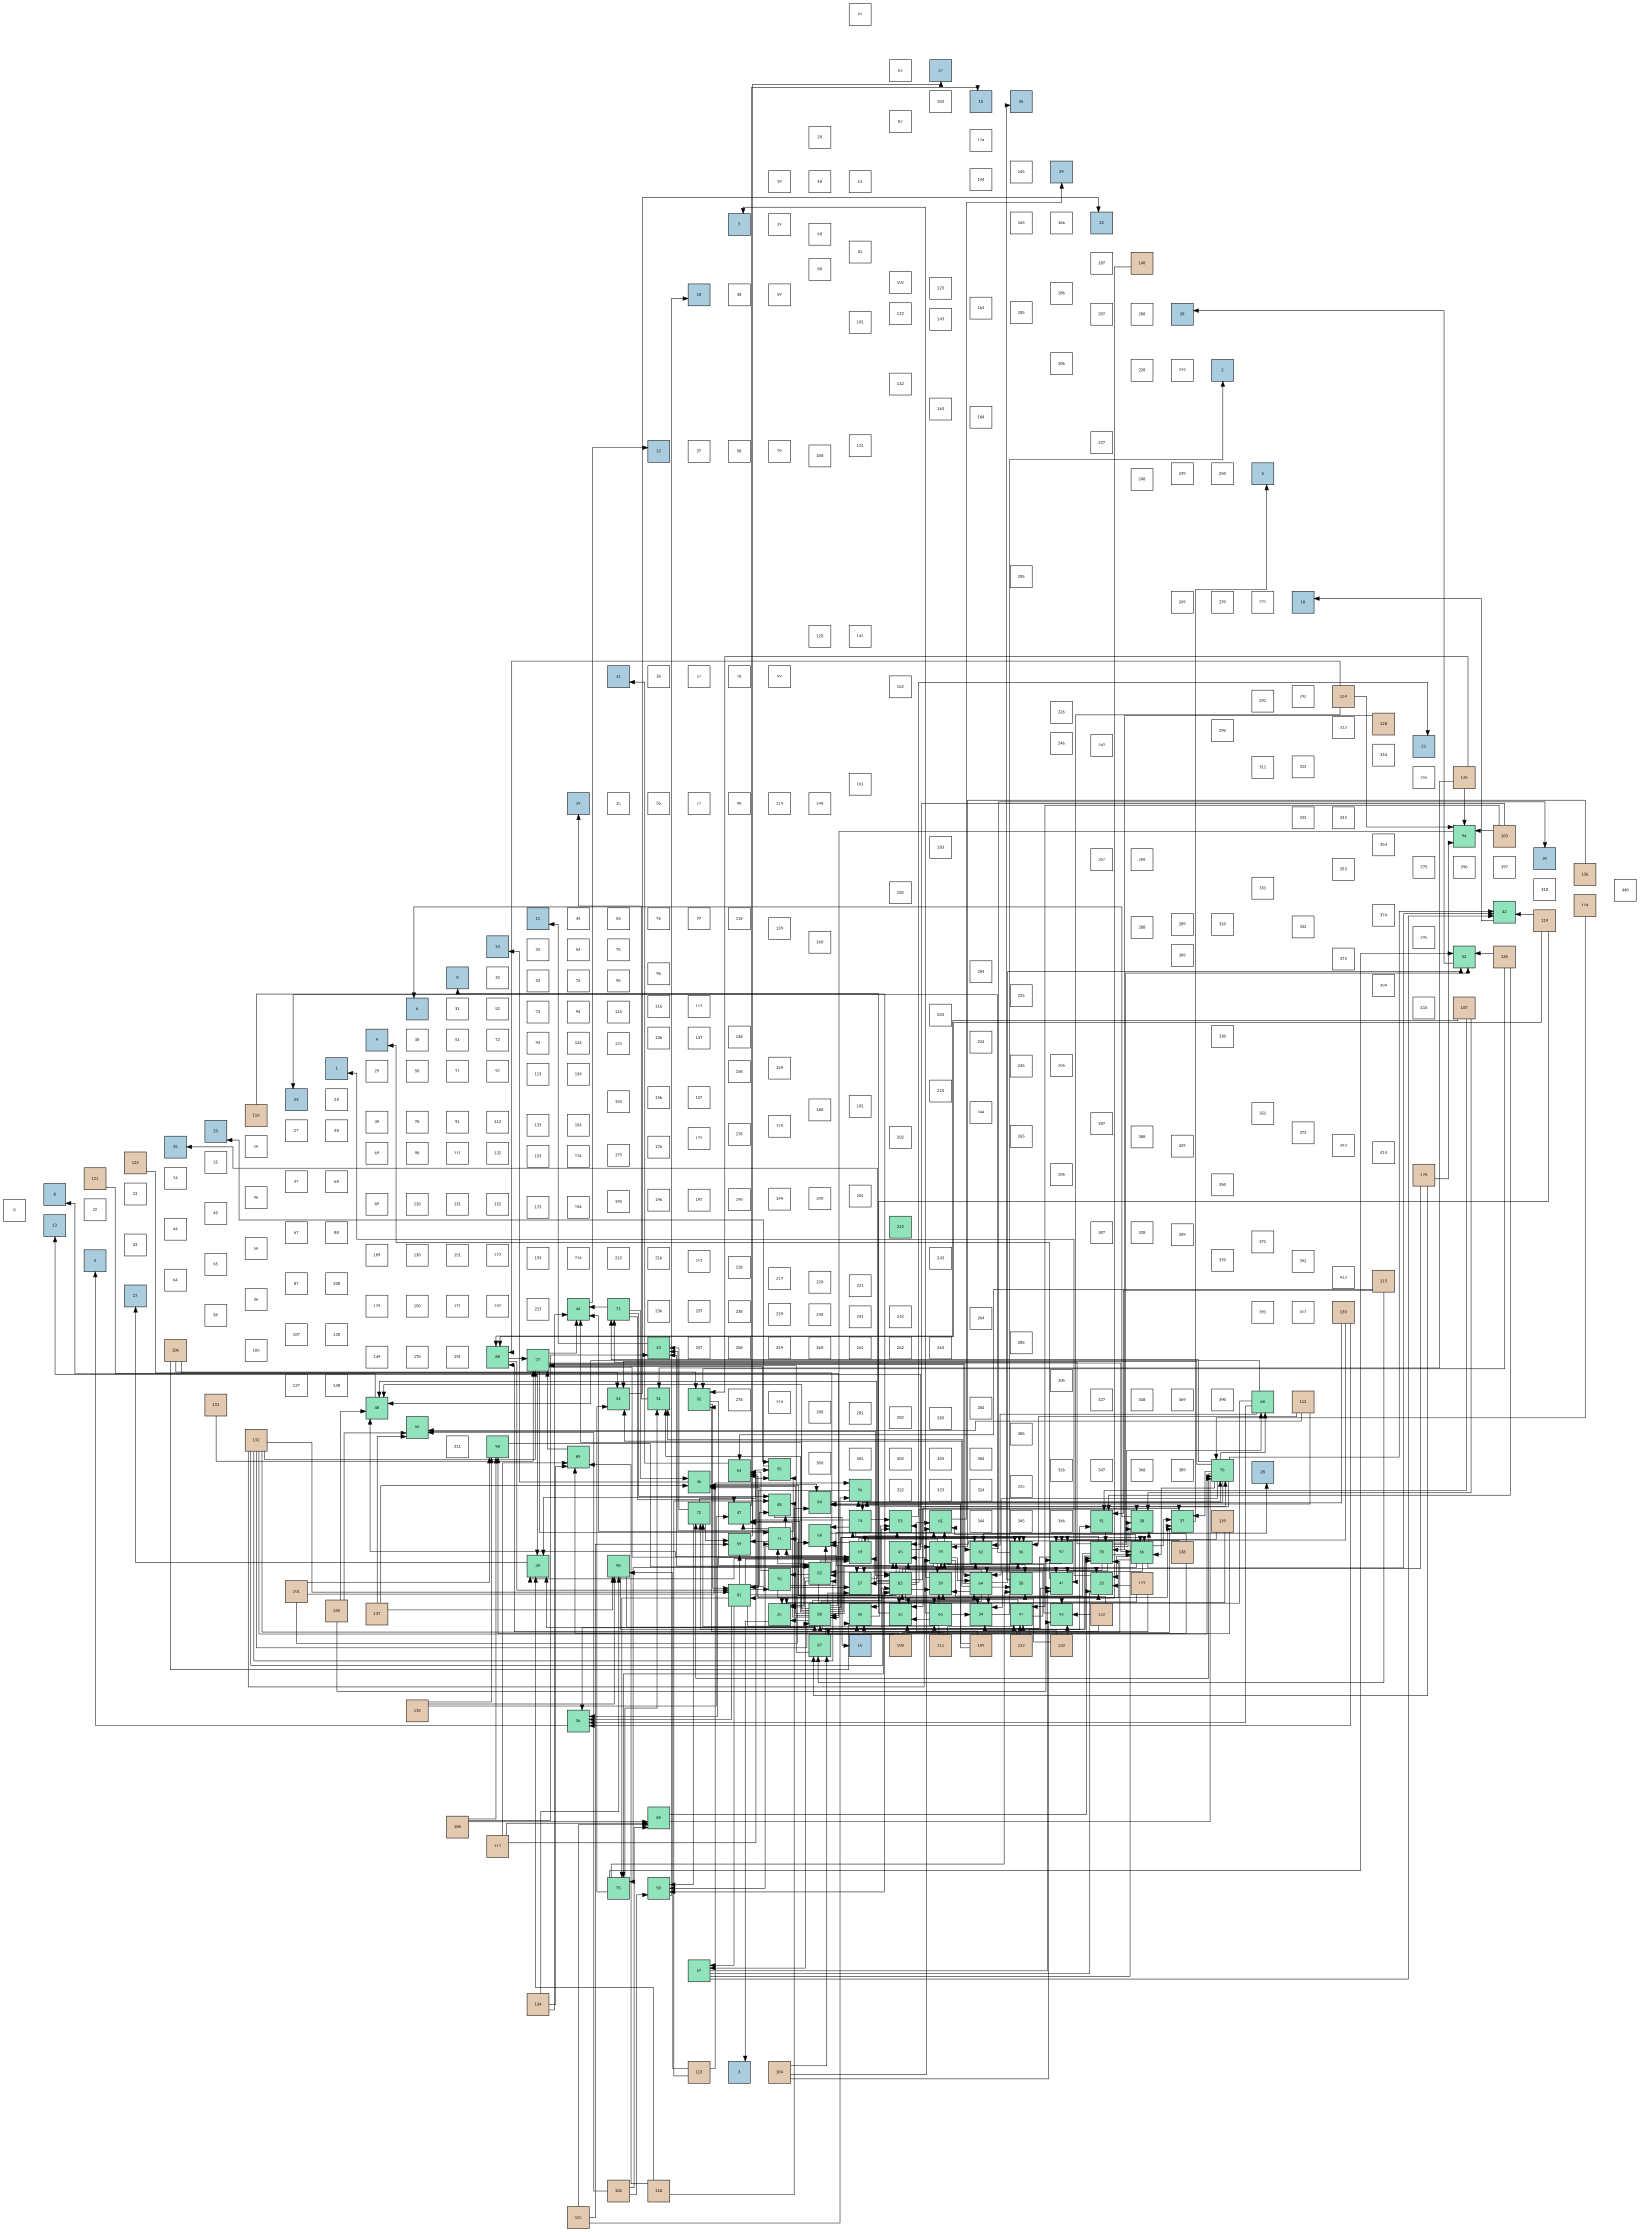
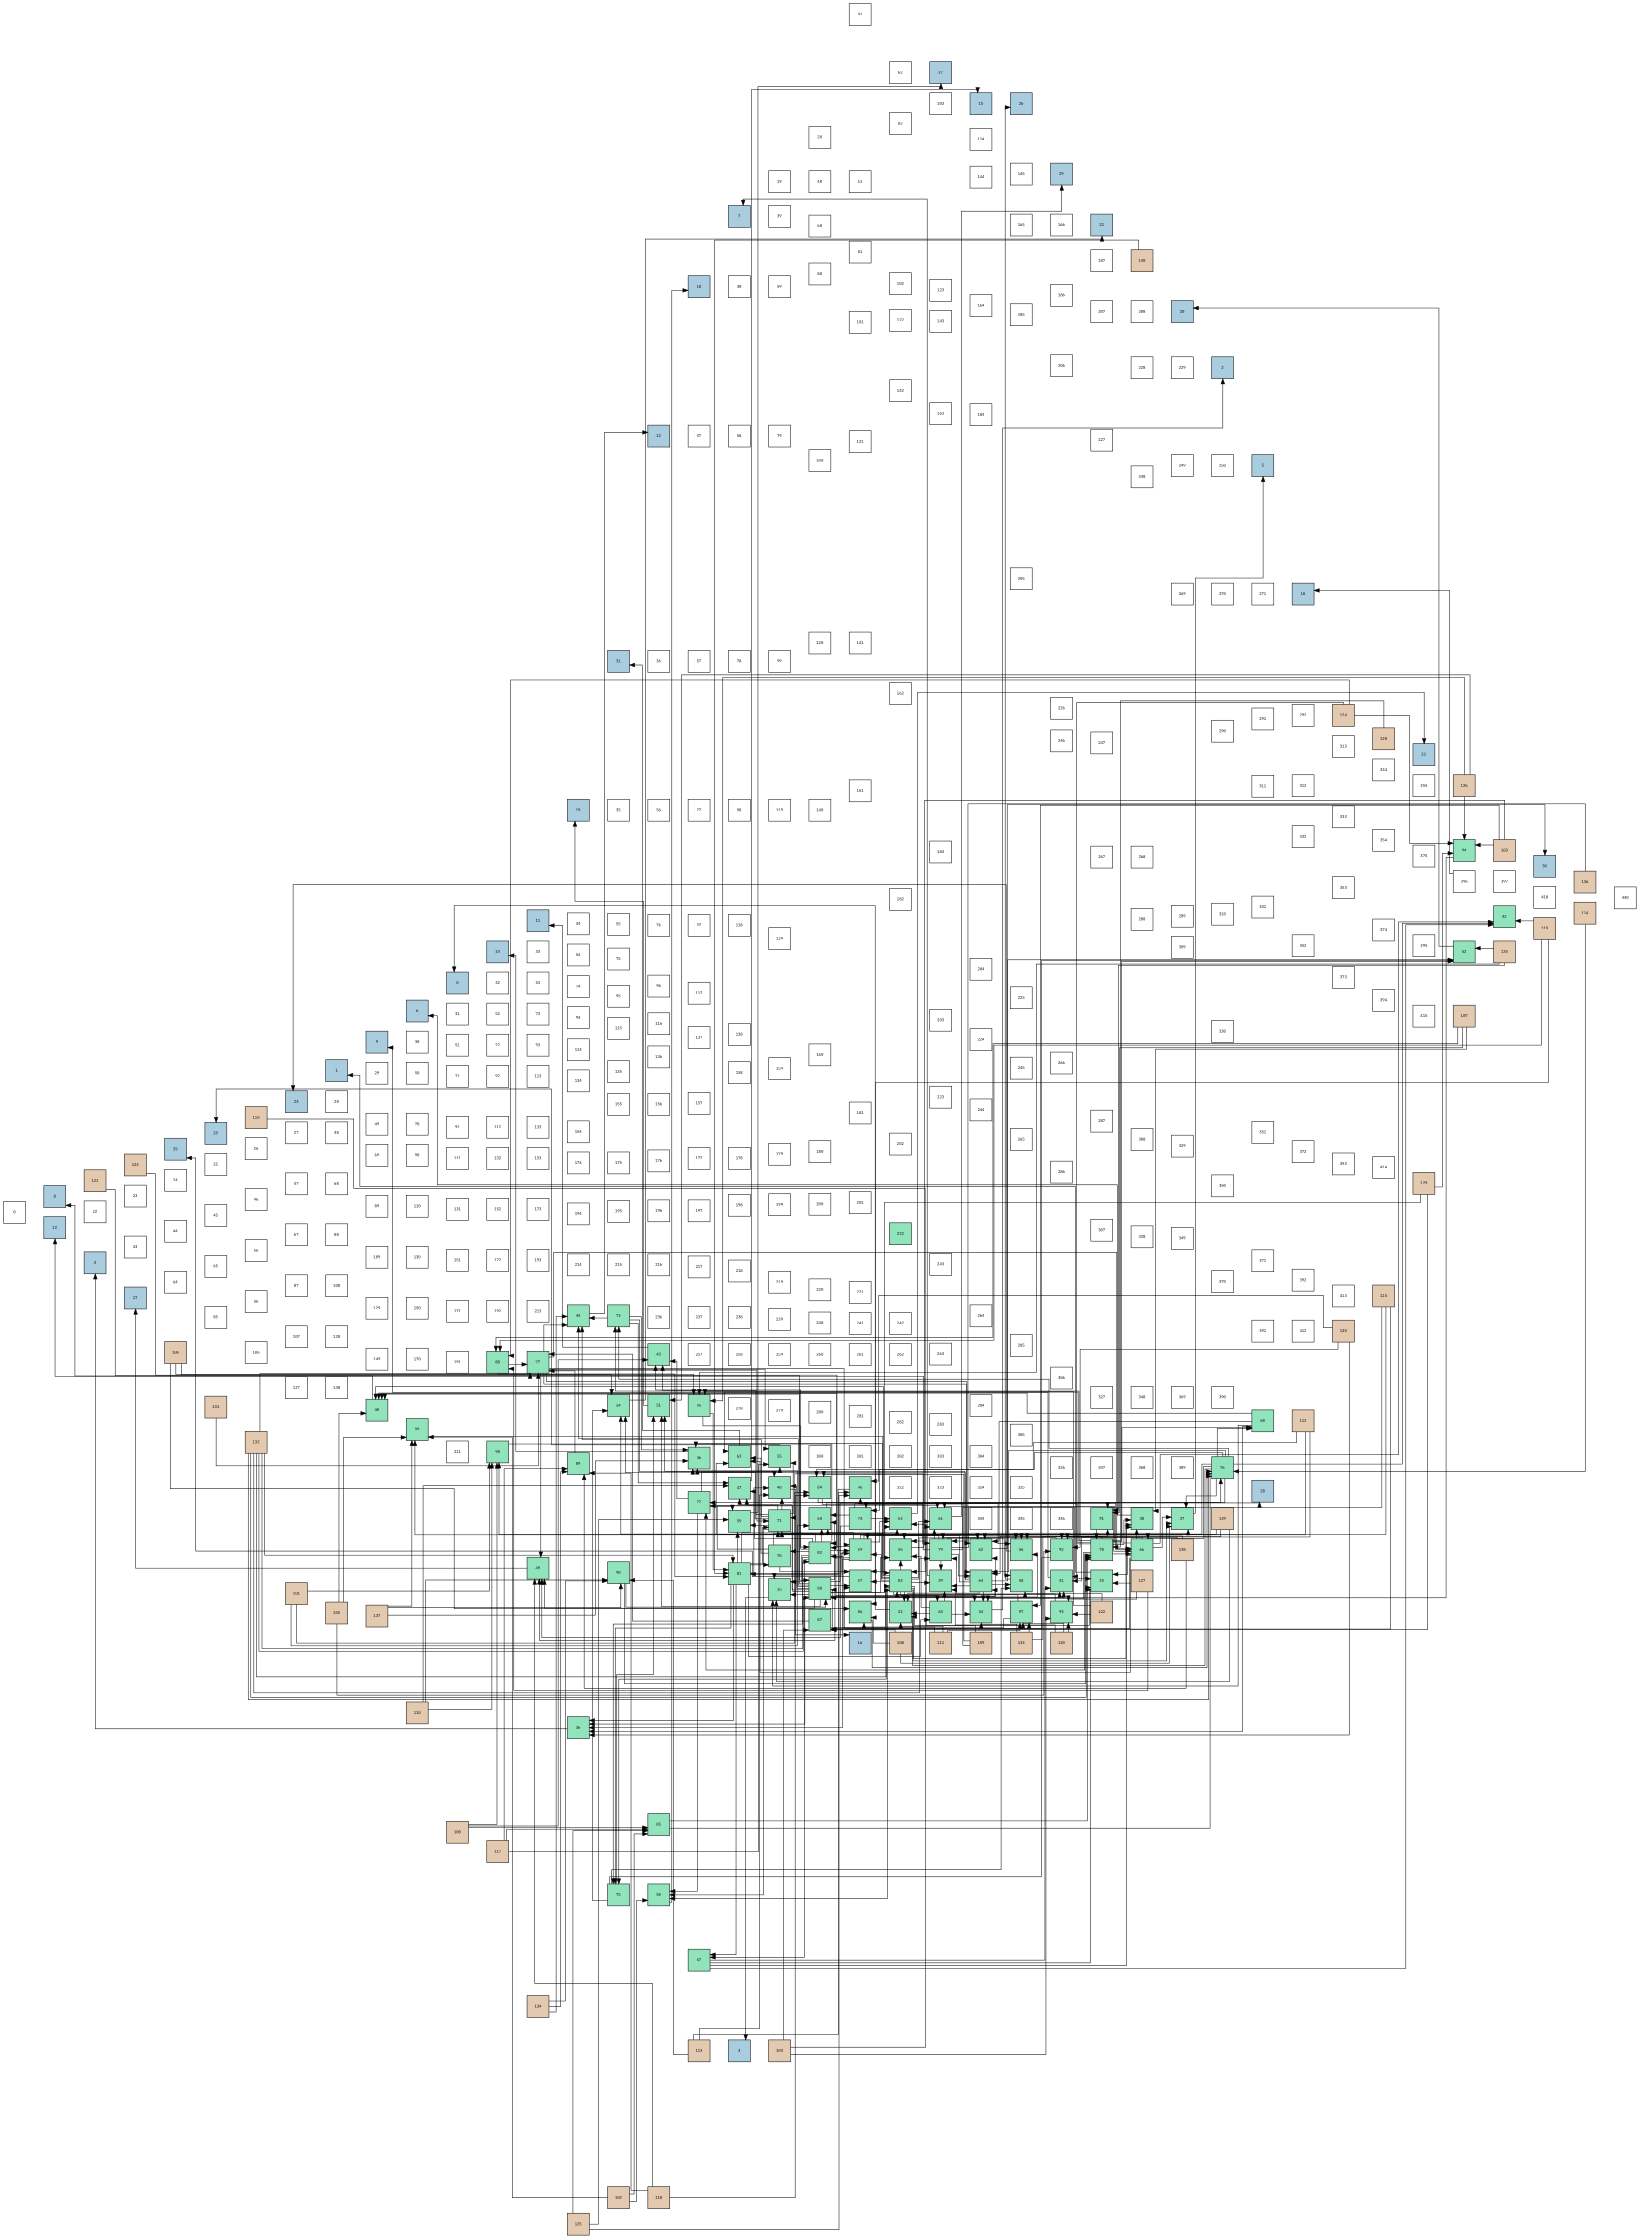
(1481, 685) -> (1450, 669)
